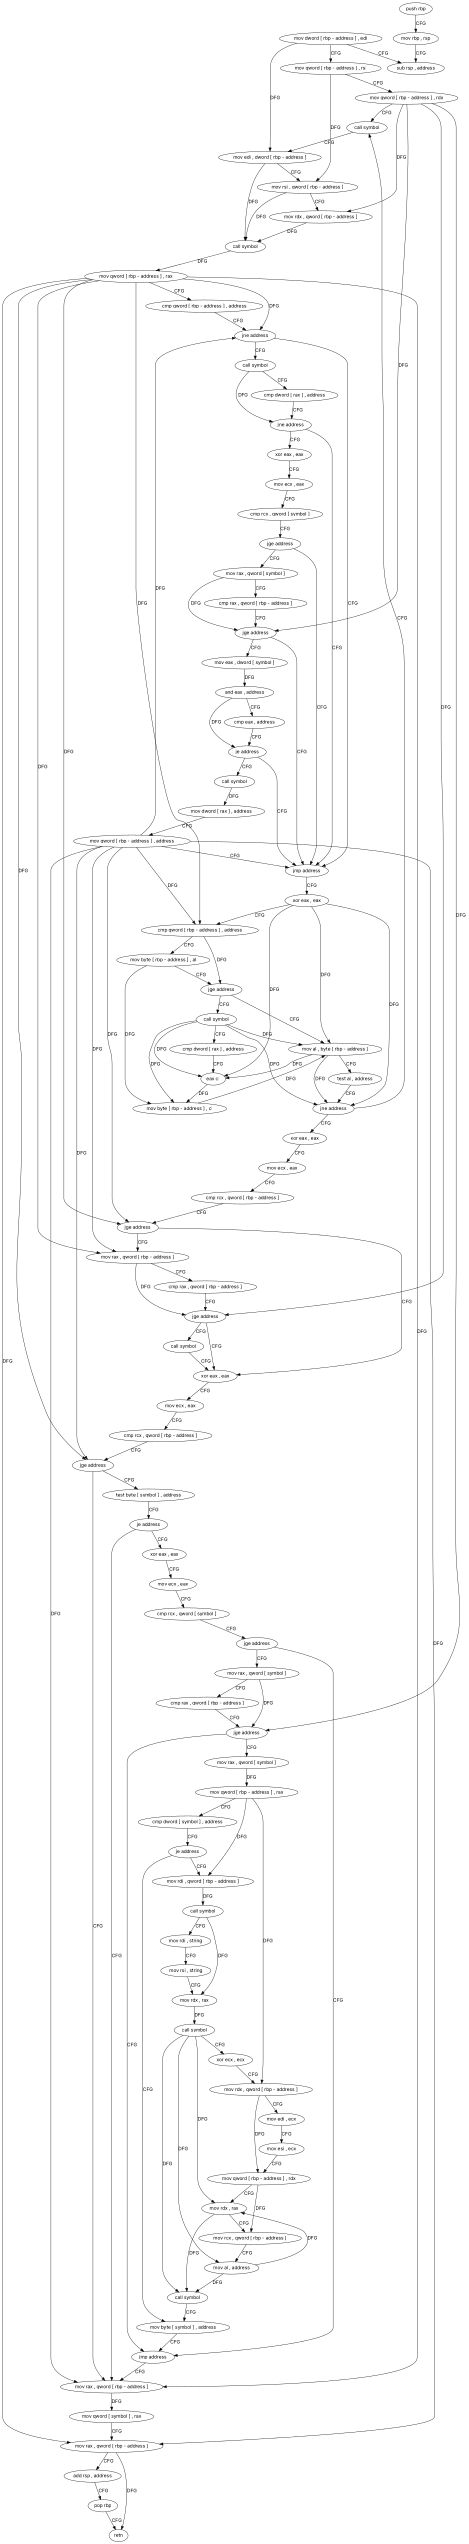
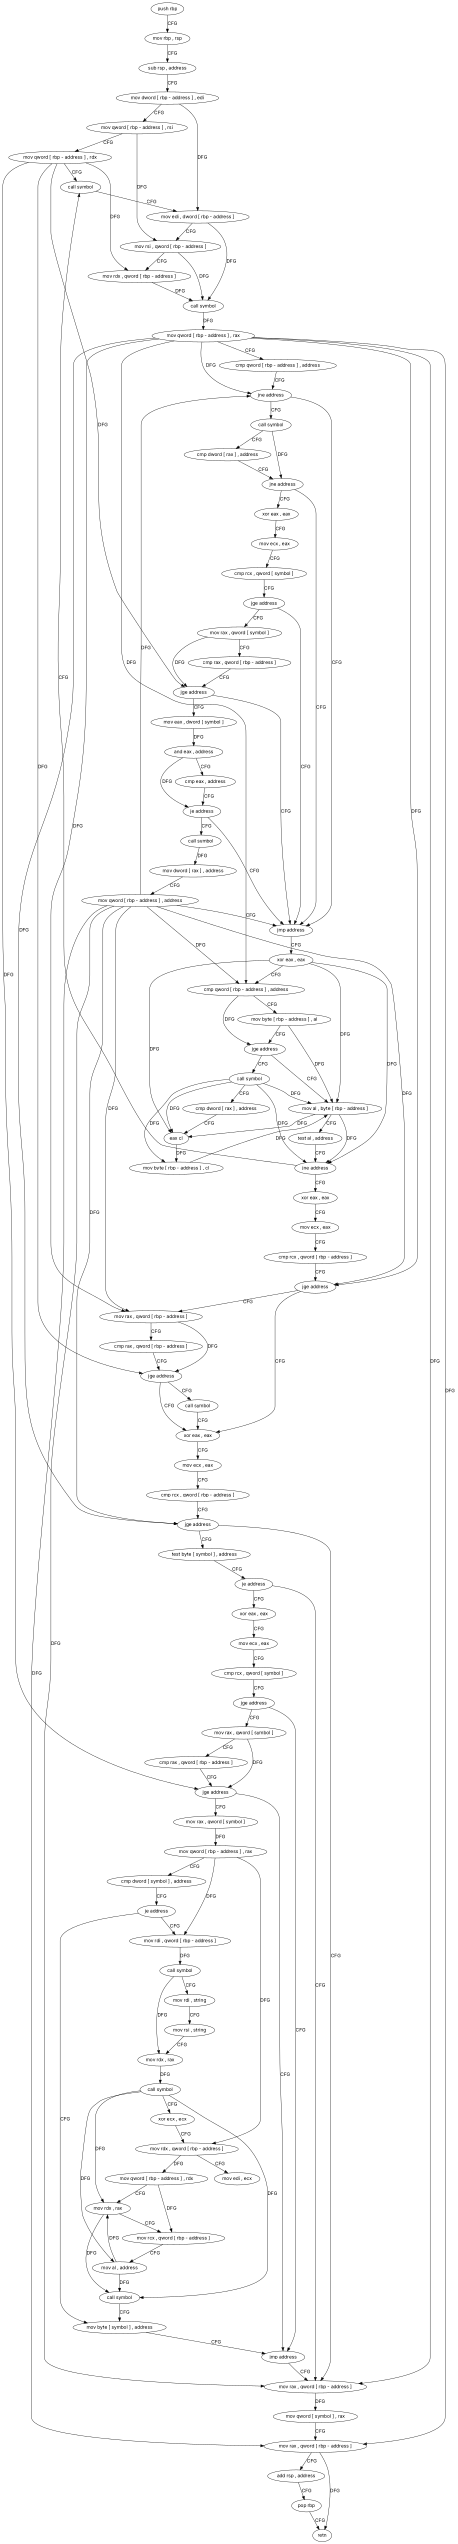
(372, 53) -> (167, 81)
(125, 1035) -> (312, 1061)
(282, 2149) -> none
